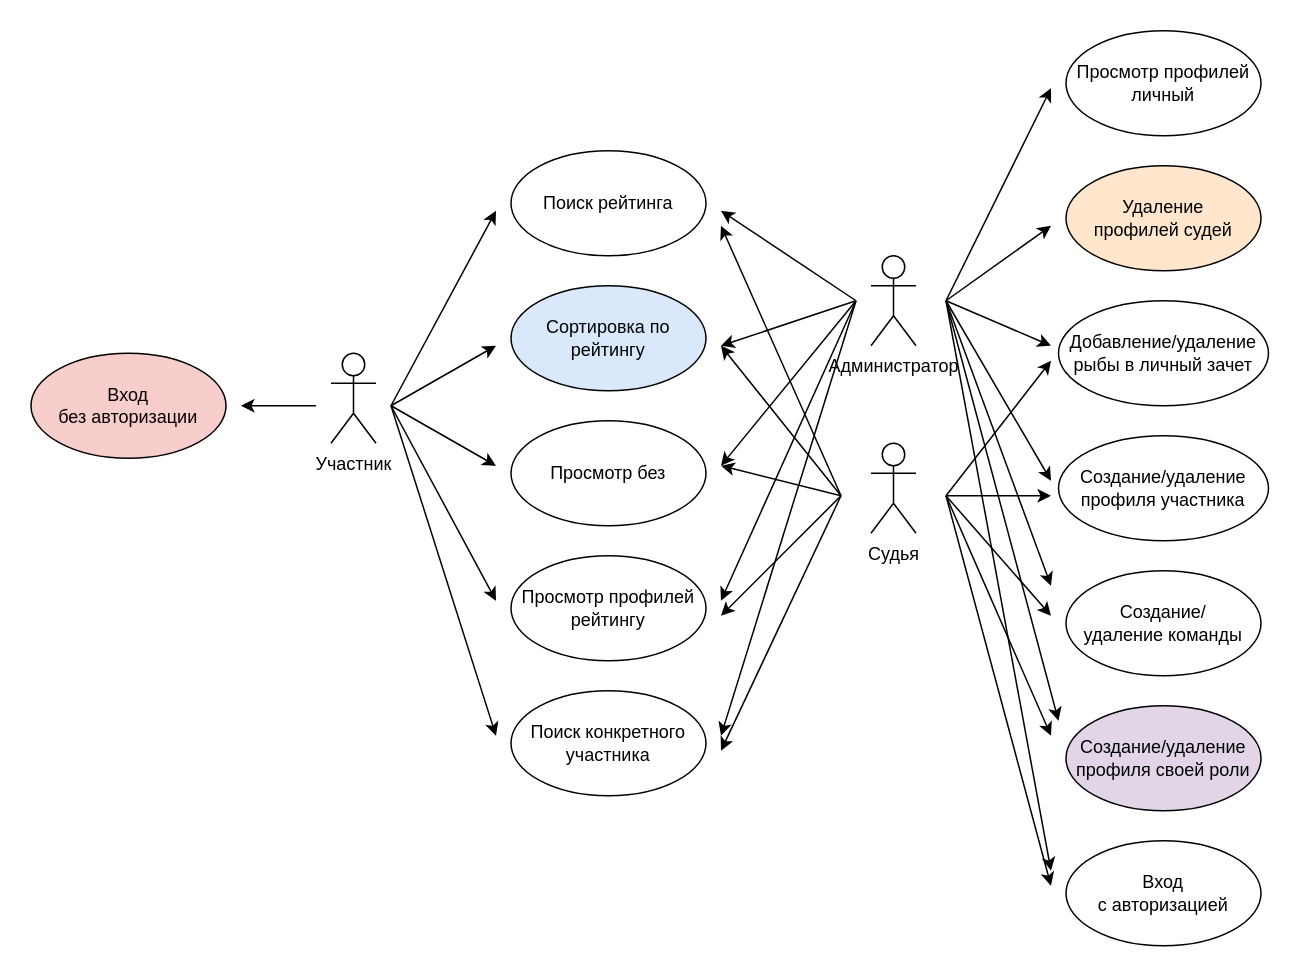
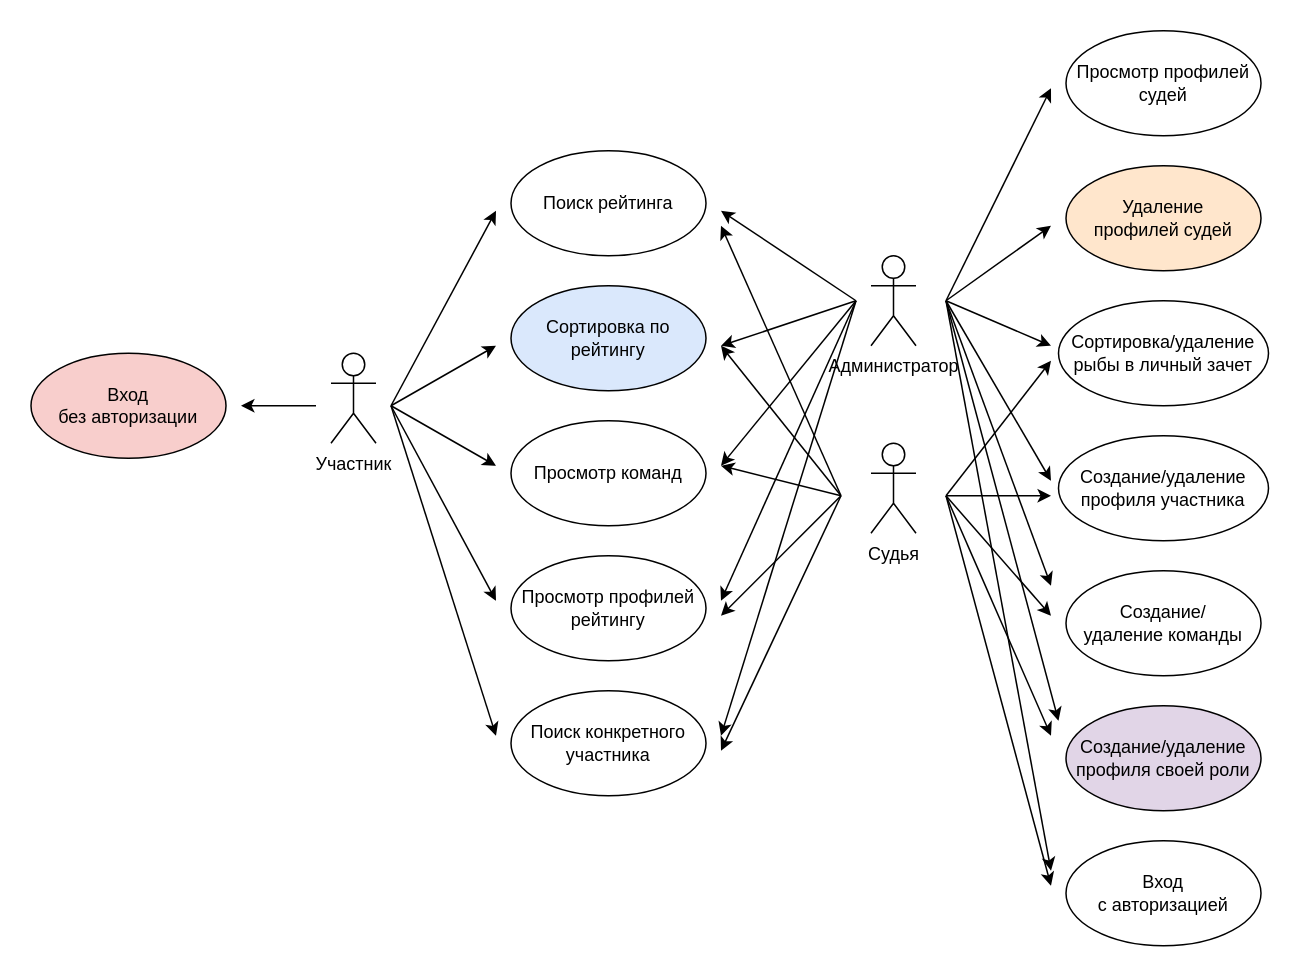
(1163, 83) -> (1163, 83)
(1163, 353) -> (1163, 353)
(608, 473) -> (608, 473)
